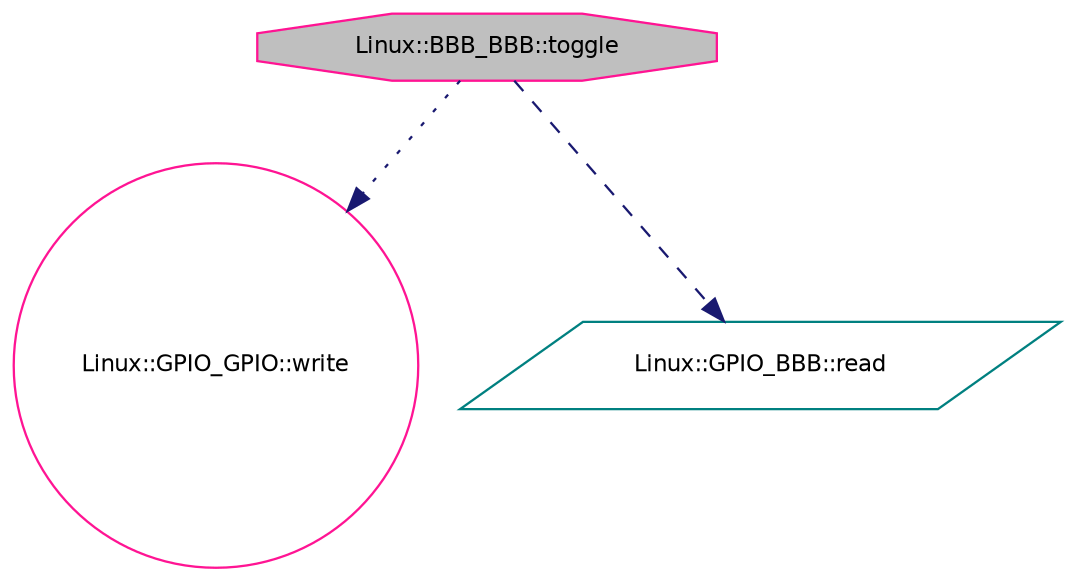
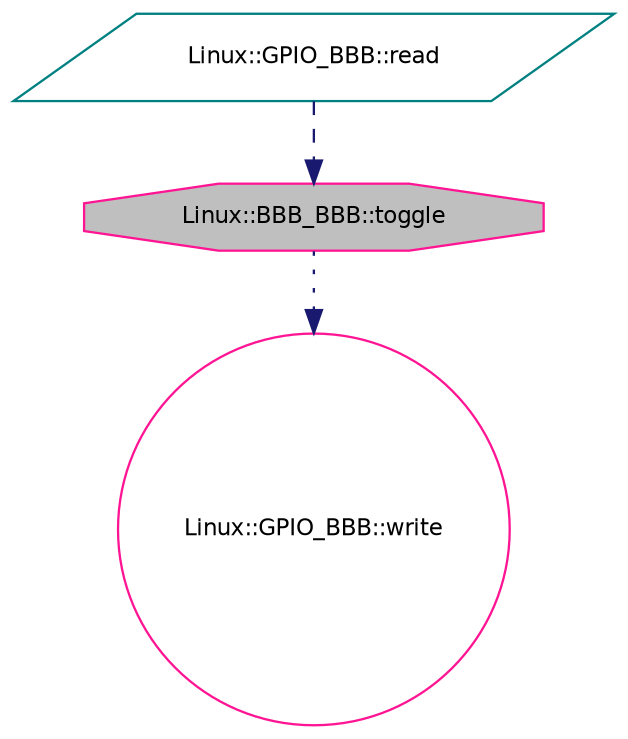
(611, 192) -> (314, 131)
(216, 366) -> (314, 529)
